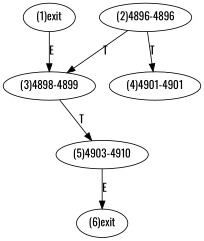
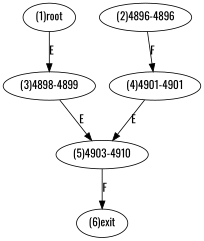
(49, 17) -> (49, 17)
(101, 49) -> none
(153, 52) -> (153, 52)
none -> (131, 117)
(82, 120) -> (82, 120)
(105, 189) -> (105, 189)
